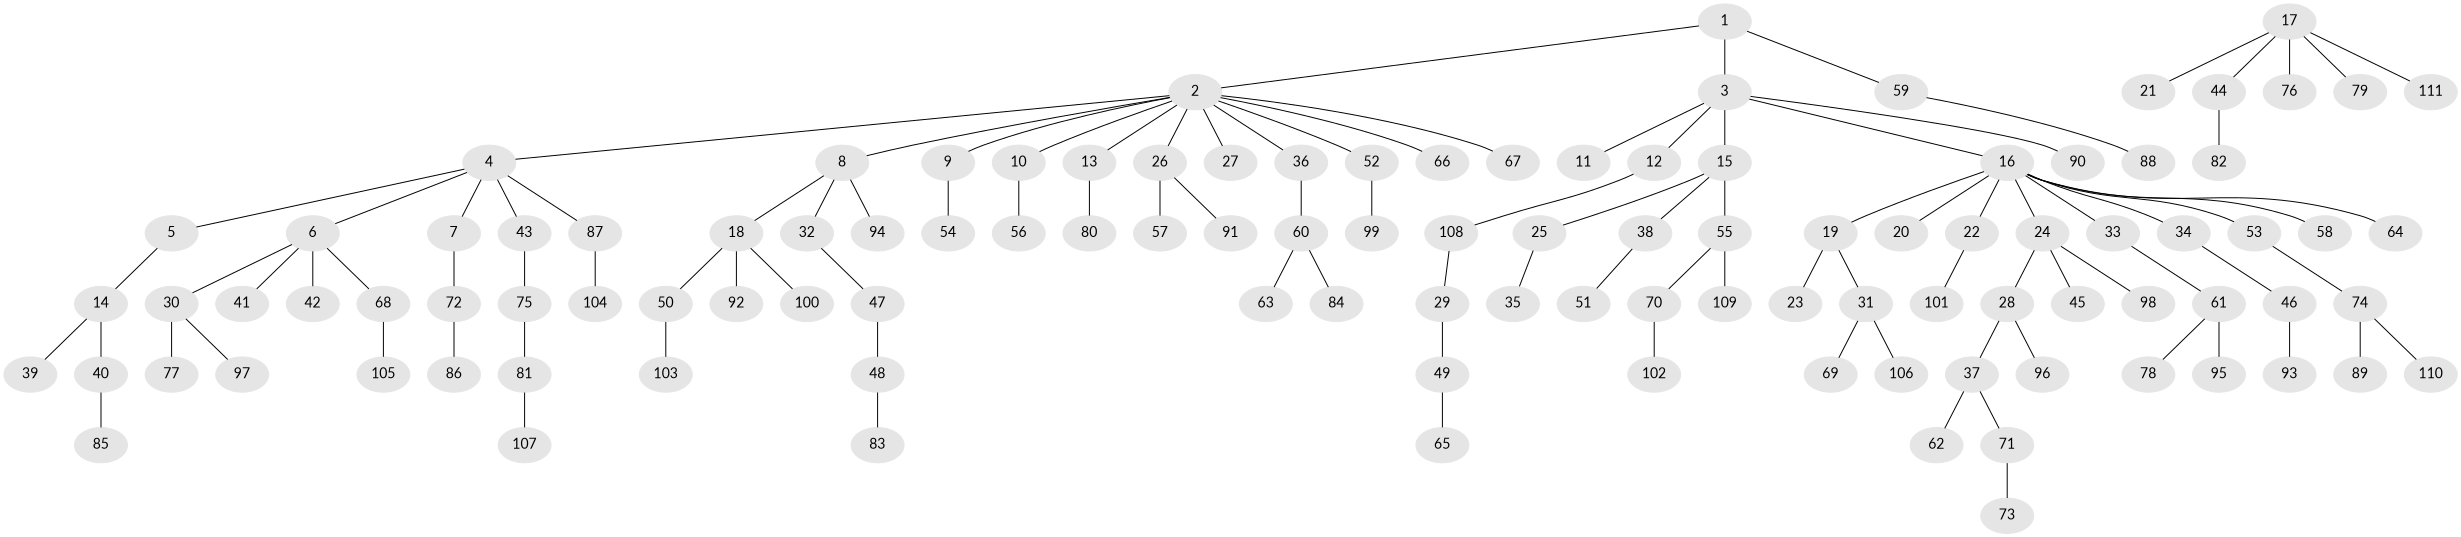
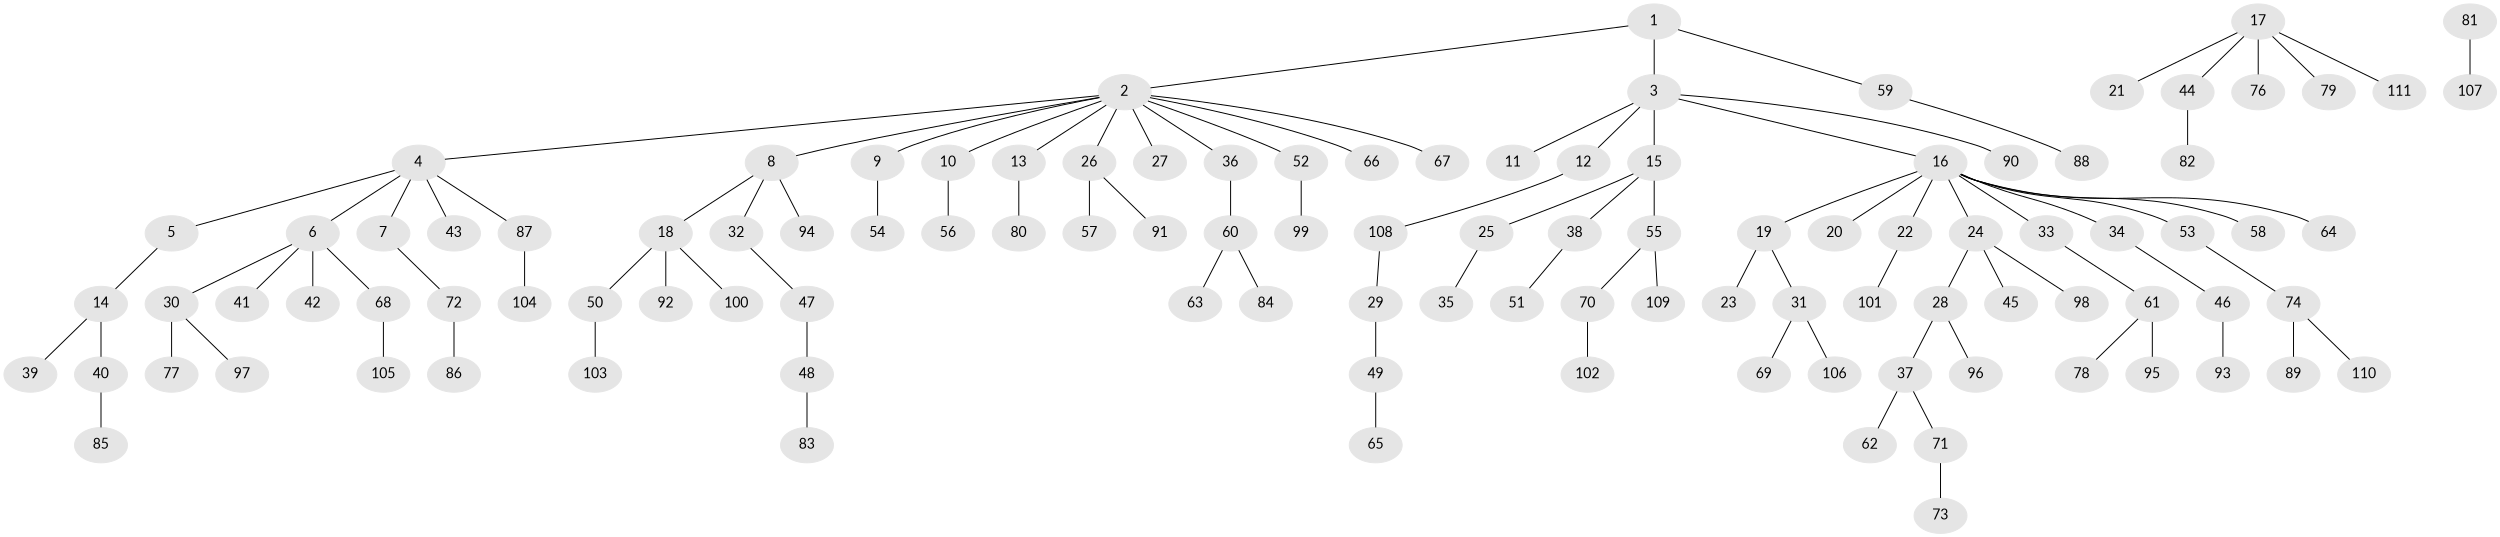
(525, 304) -> none
